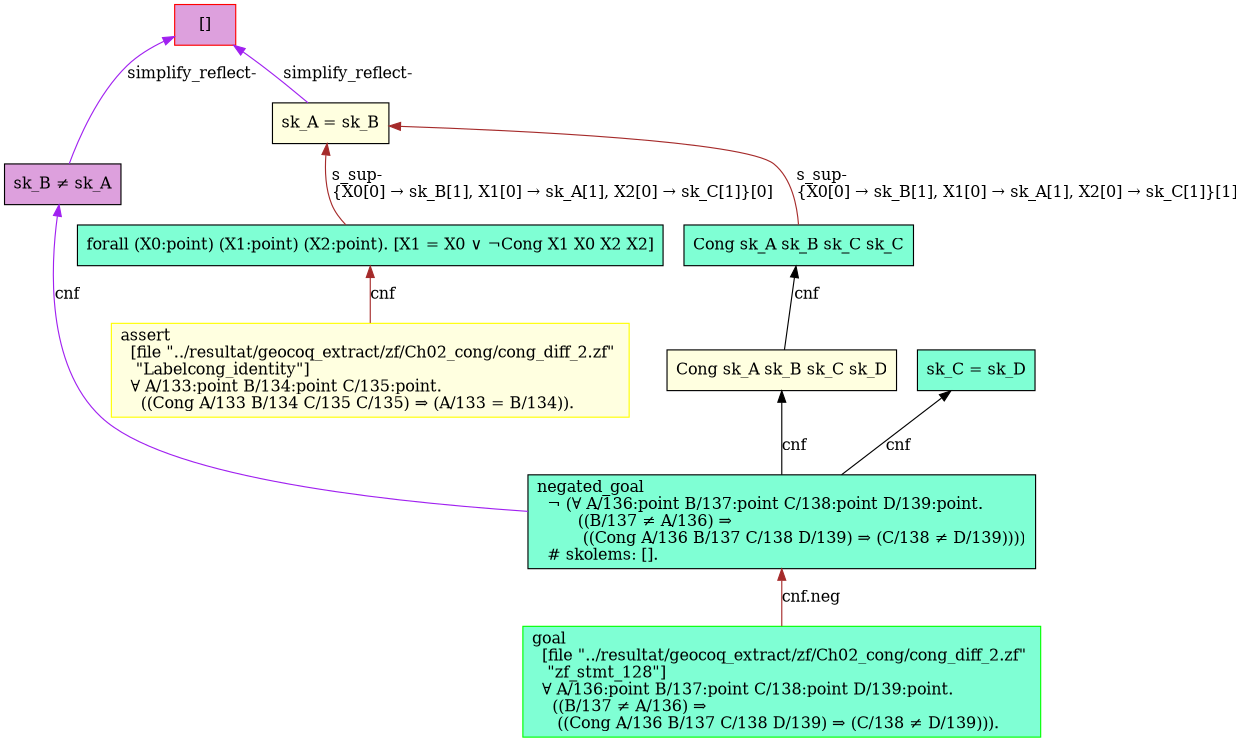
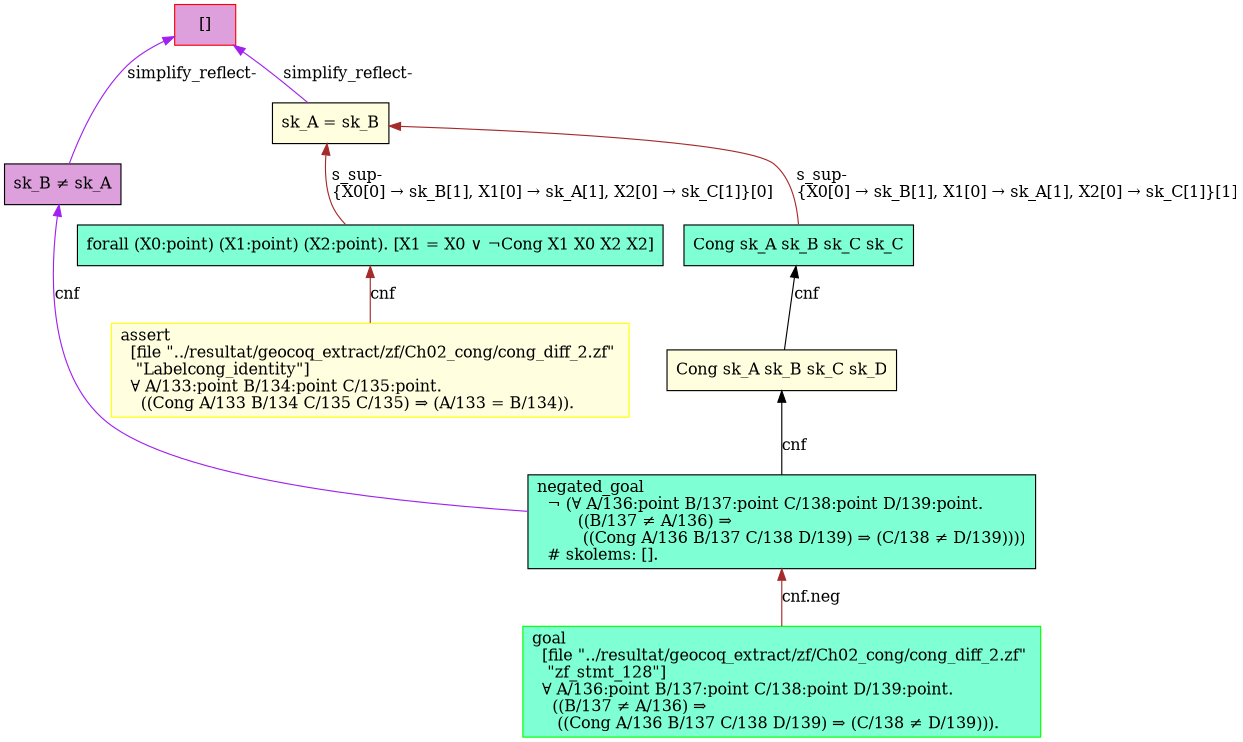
(976, 370) -> none
